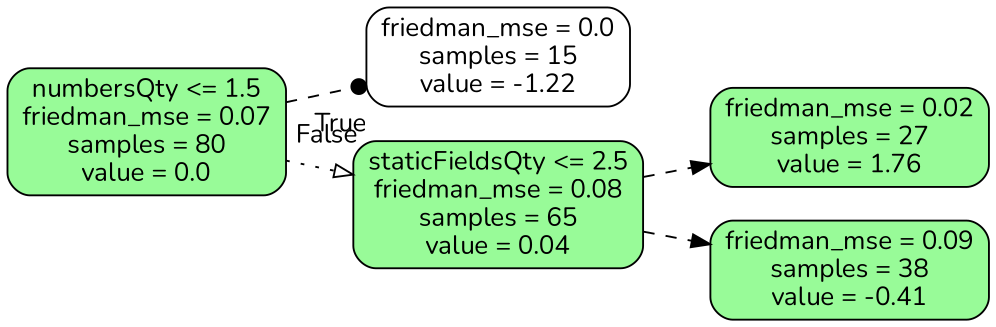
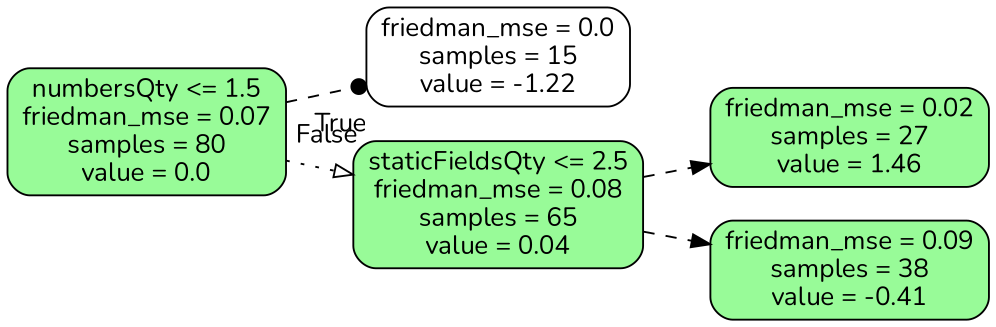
(850, 137) -> (850, 137)
